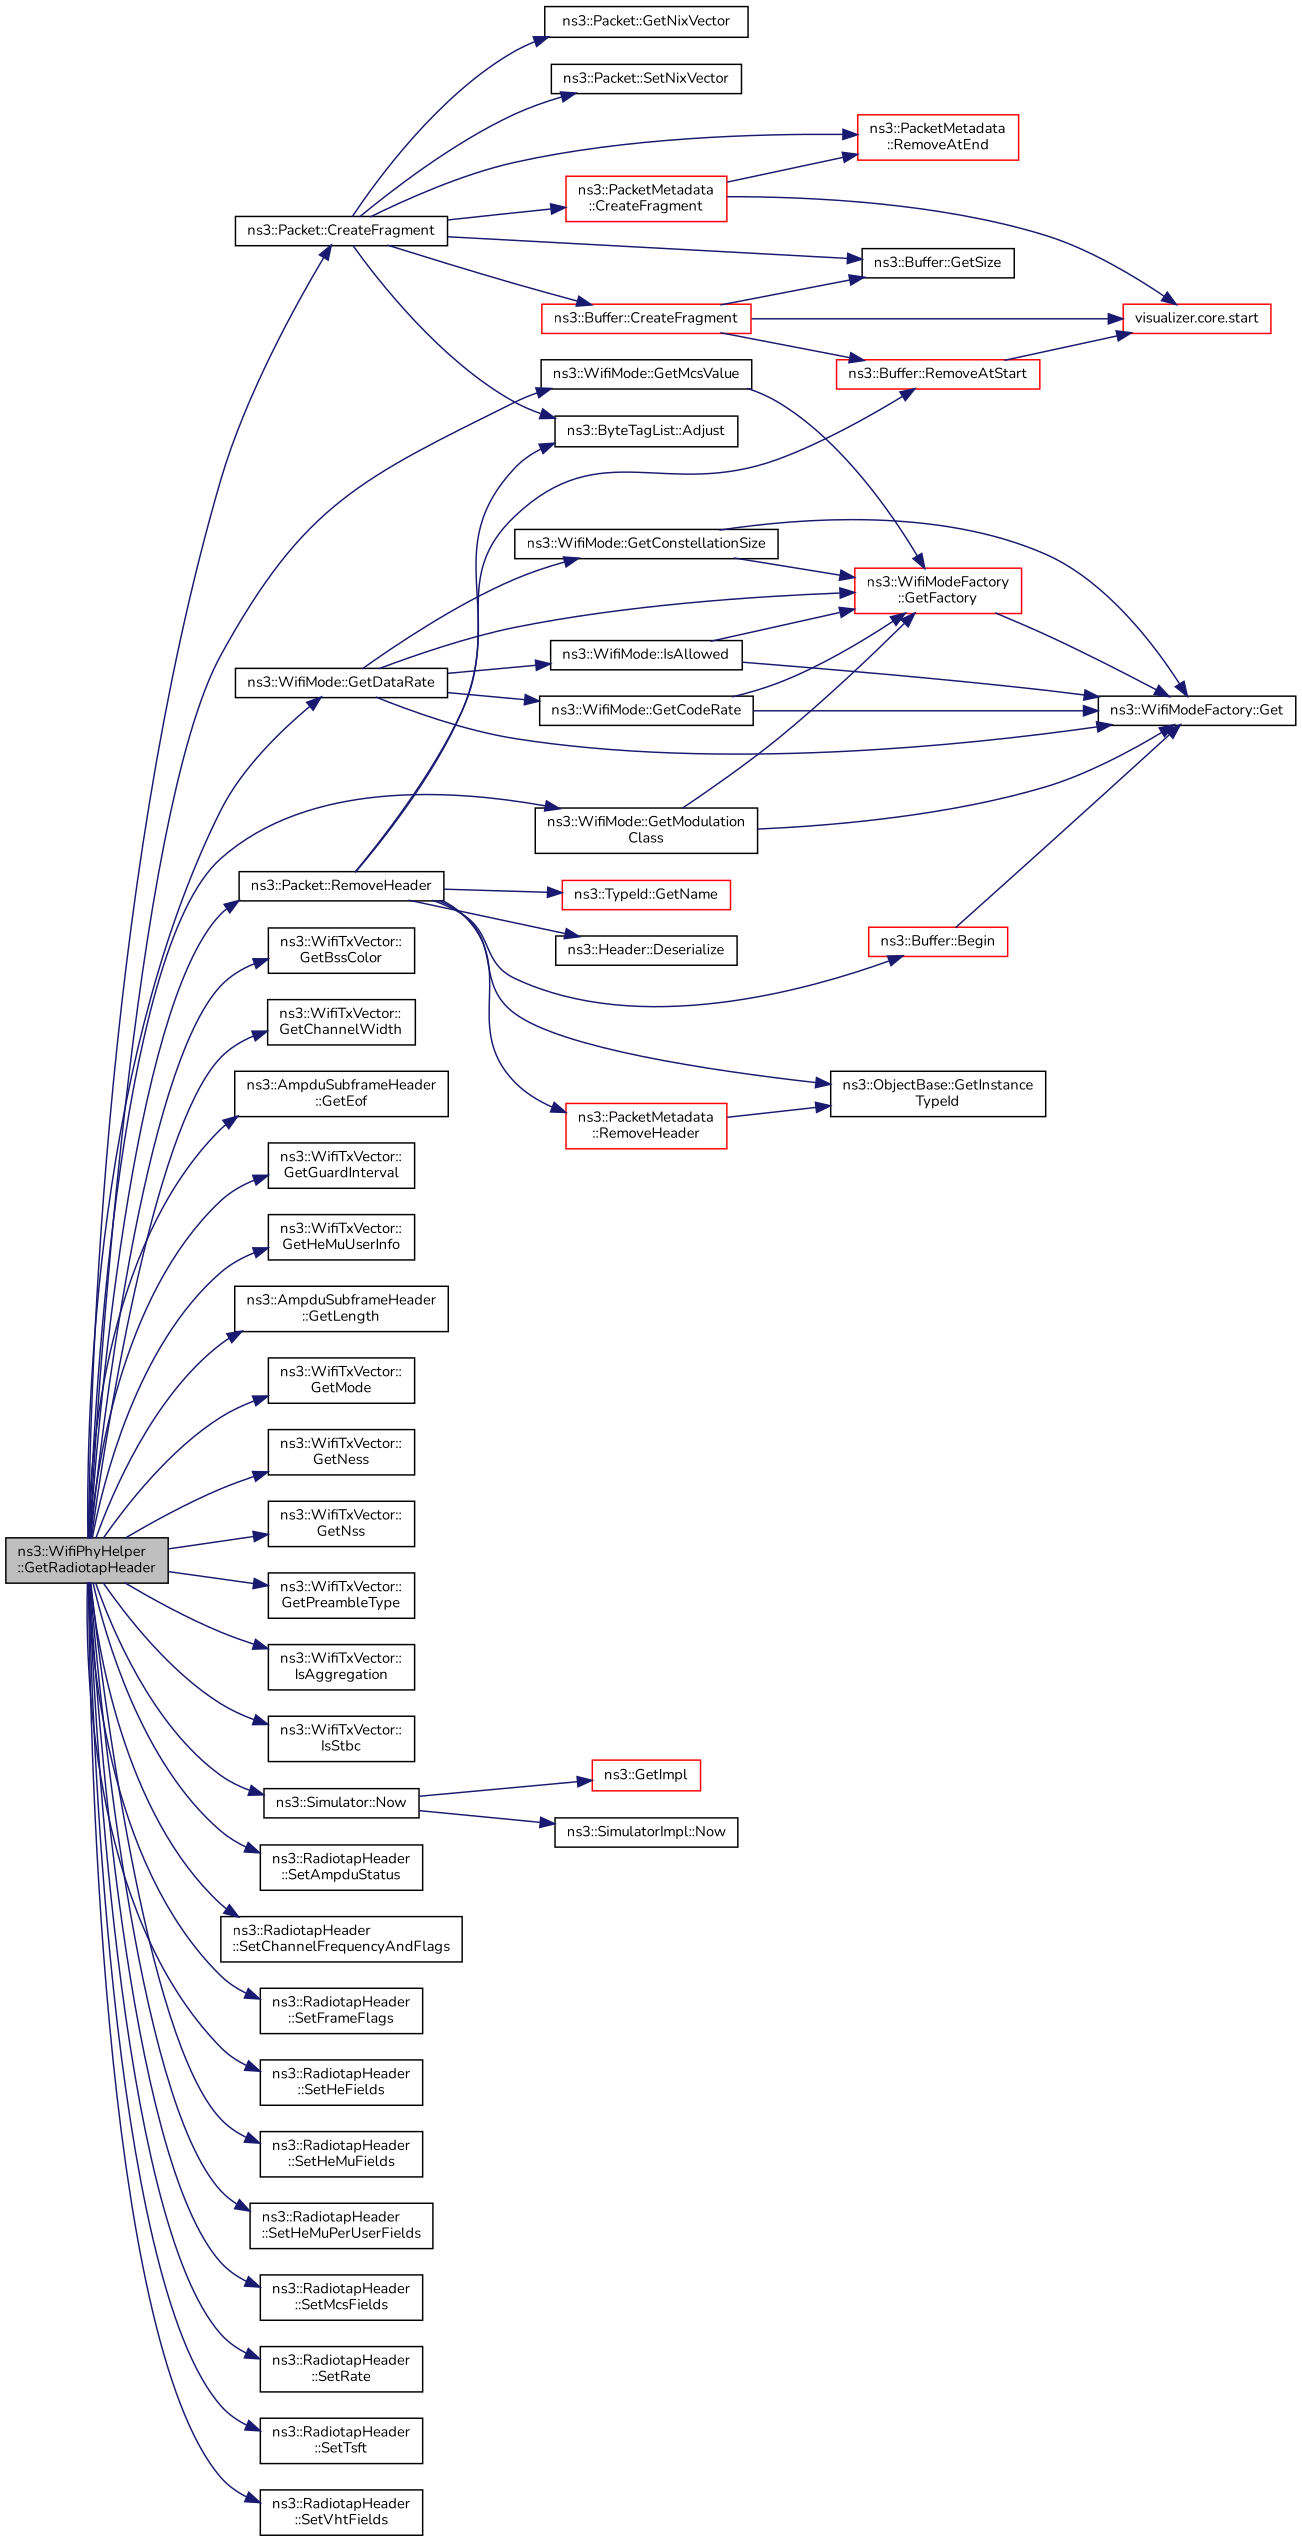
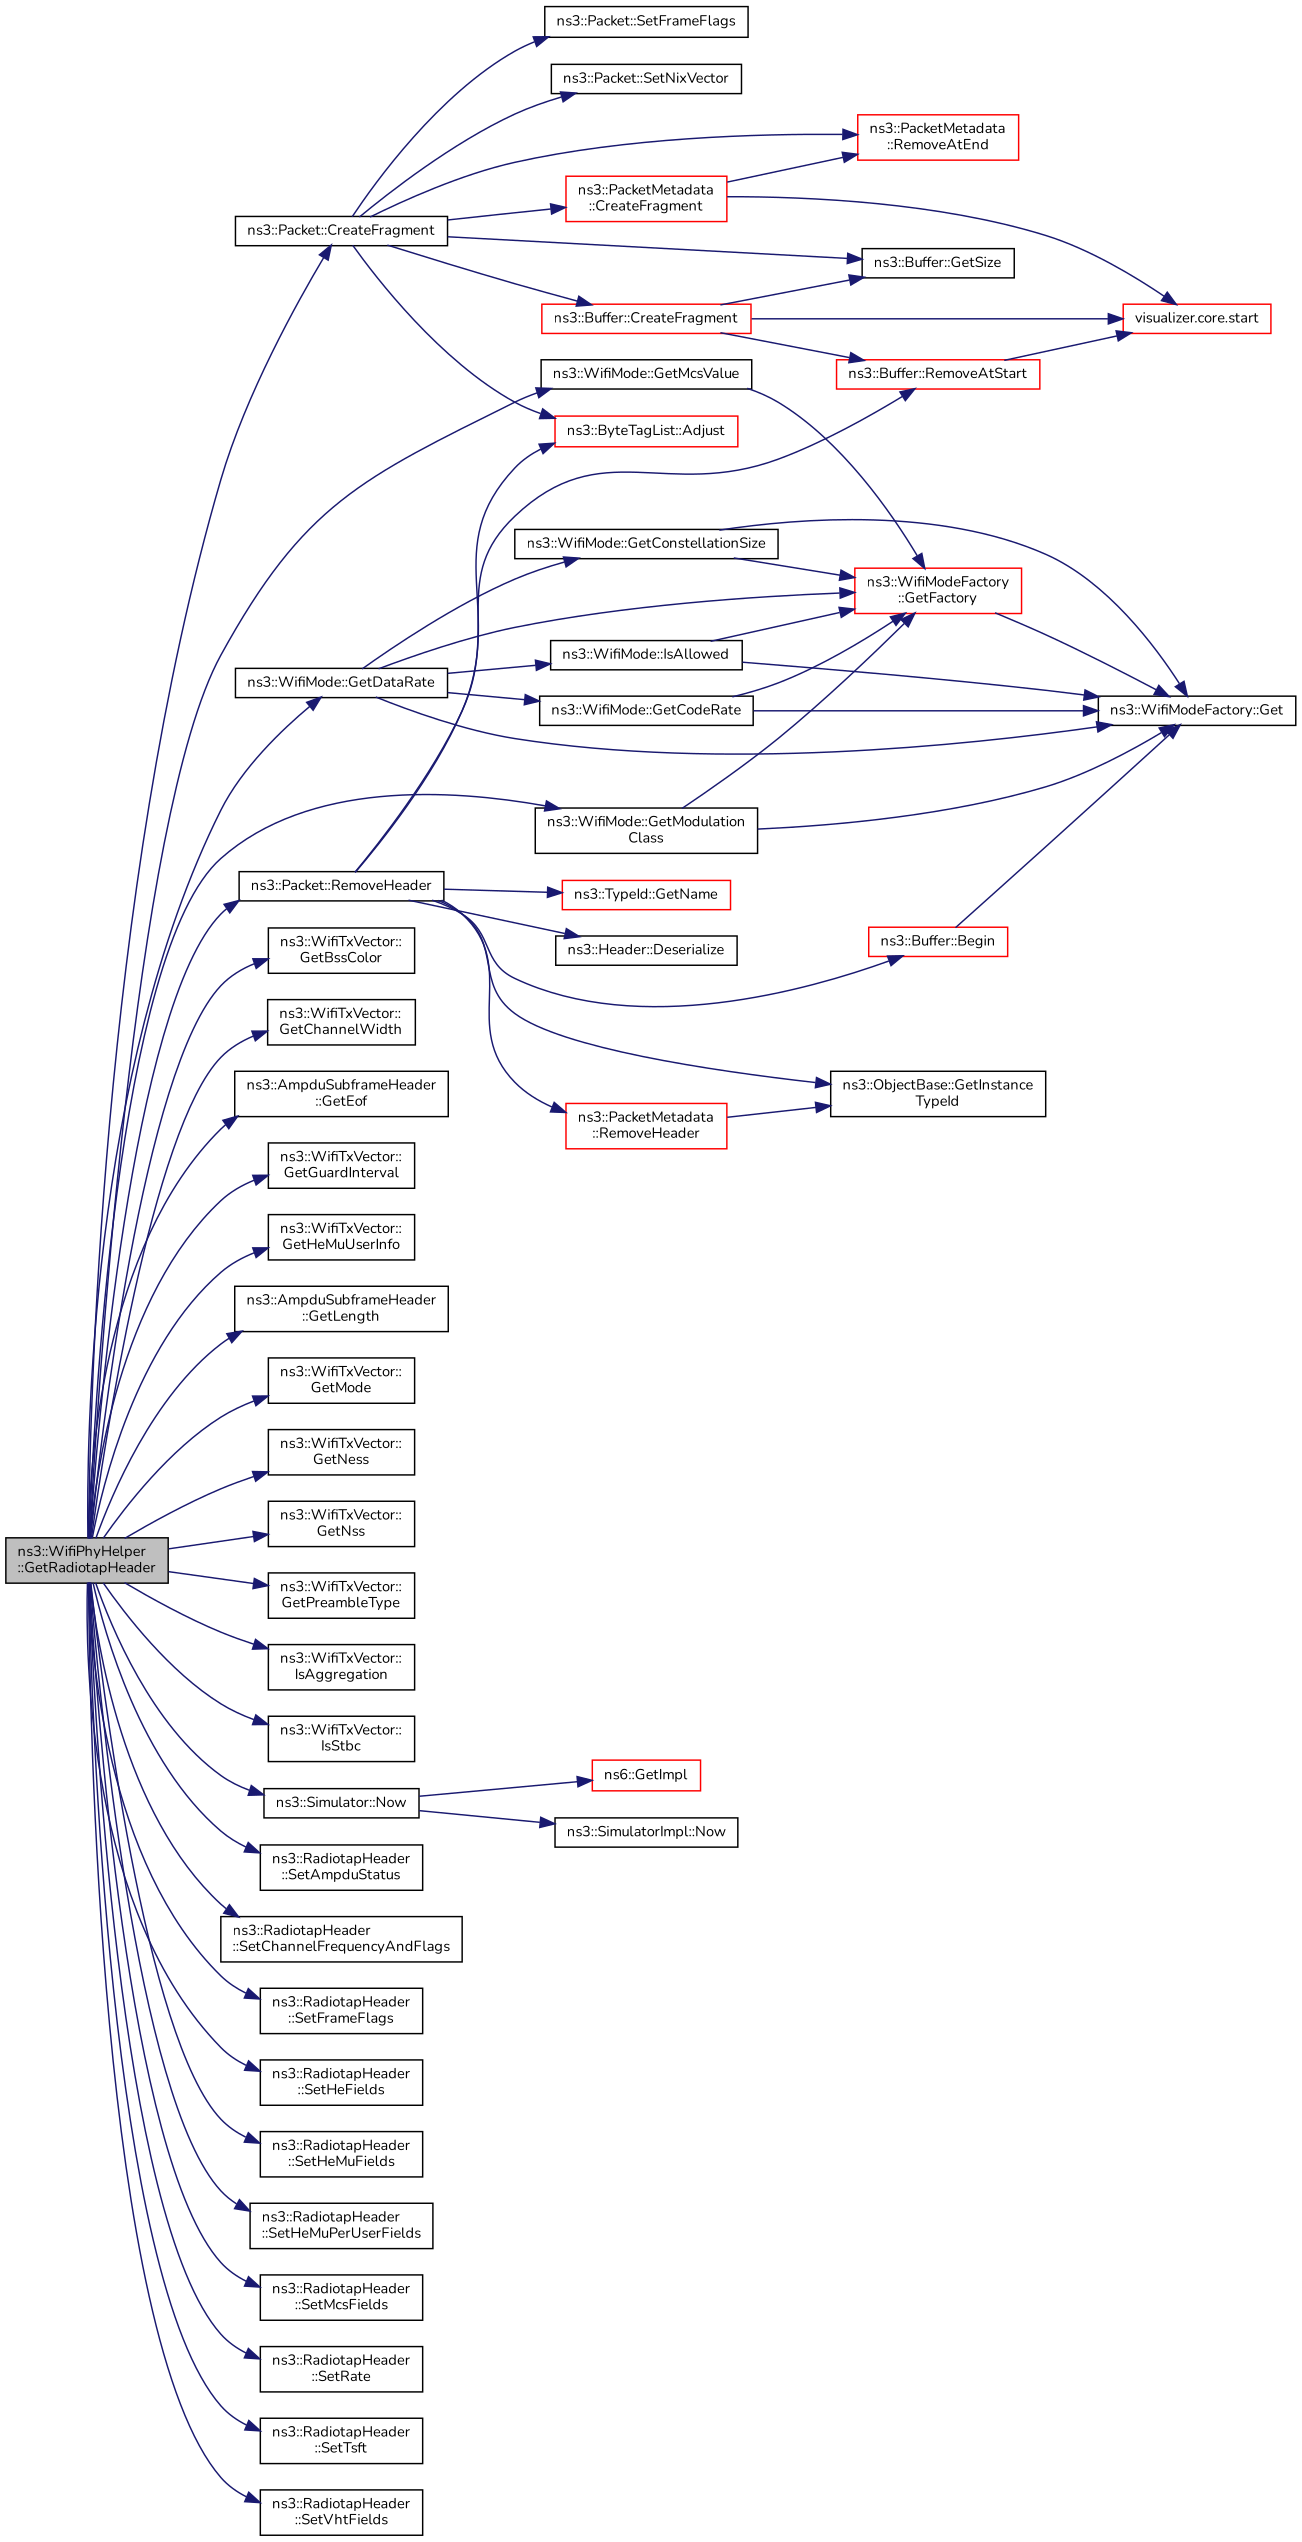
(646, 22) -> (646, 22)
(646, 431) -> (646, 431)
(646, 1775) -> (646, 1775)
